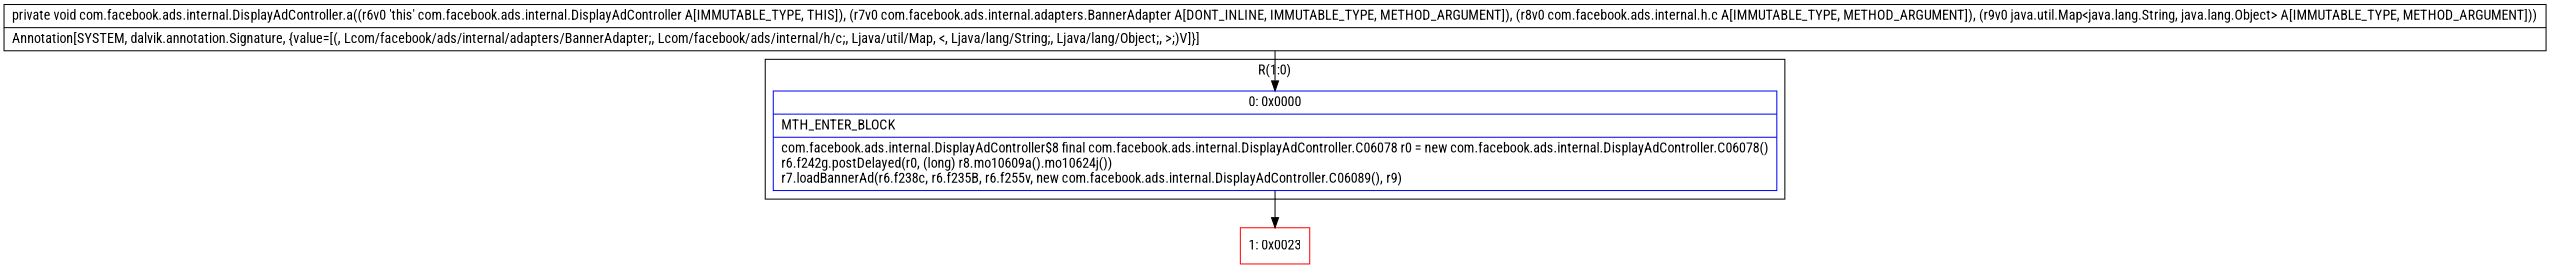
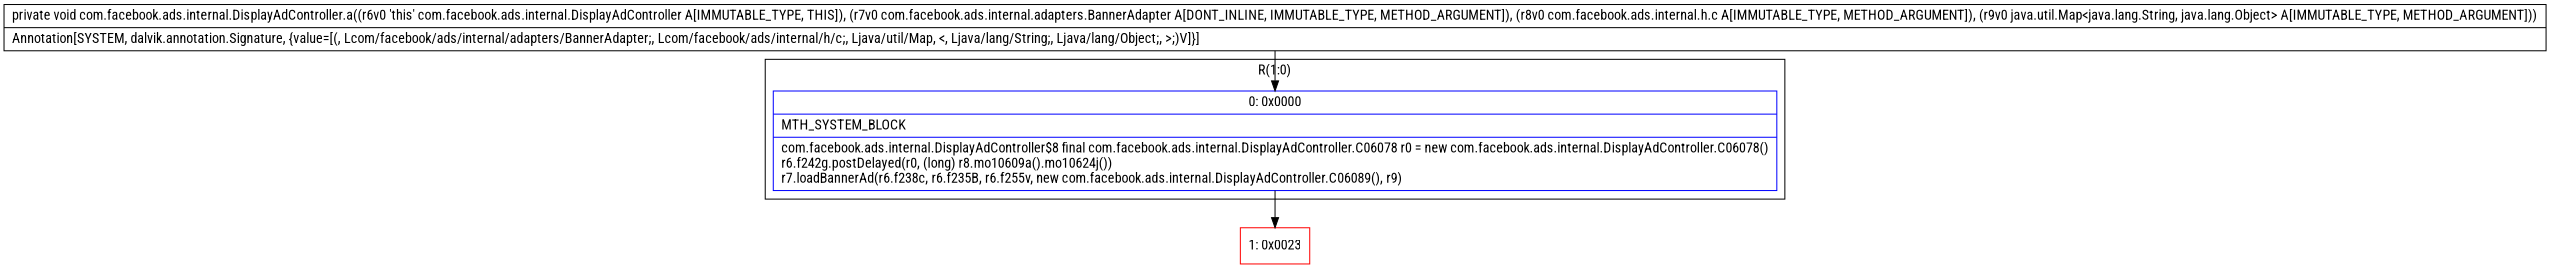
(839, 125) -> (844, 125)
